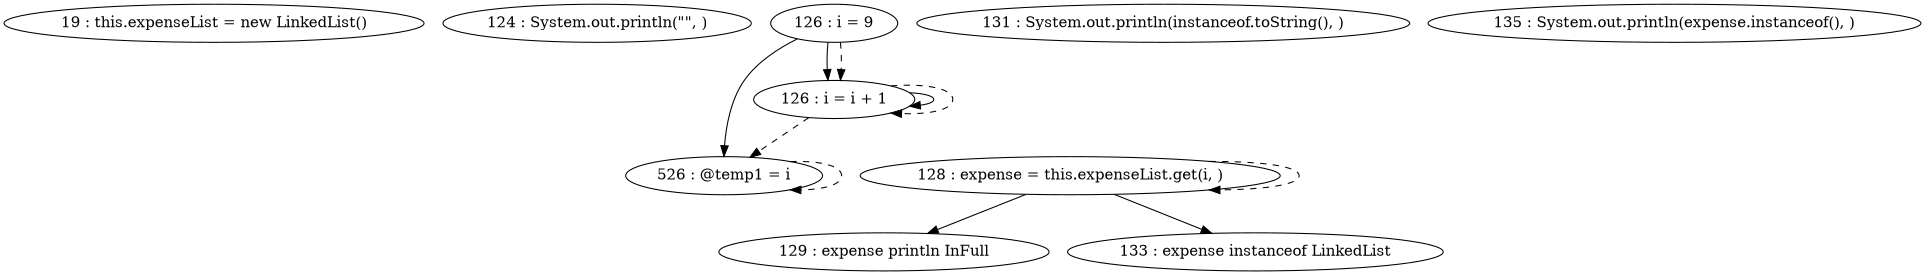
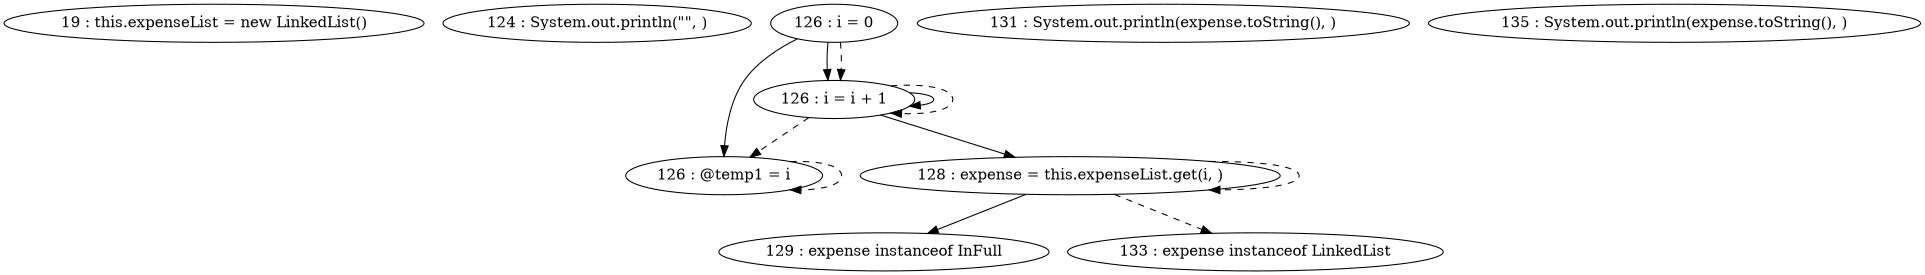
(834, 23) -> (834, 23)
(1163, 23) -> (1163, 23)
(1674, 23) -> (1674, 23)
none -> (943, 135)
(724, 176) -> (724, 176)
(1158, 212) -> (1158, 212)
(884, 252) -> (884, 252)
